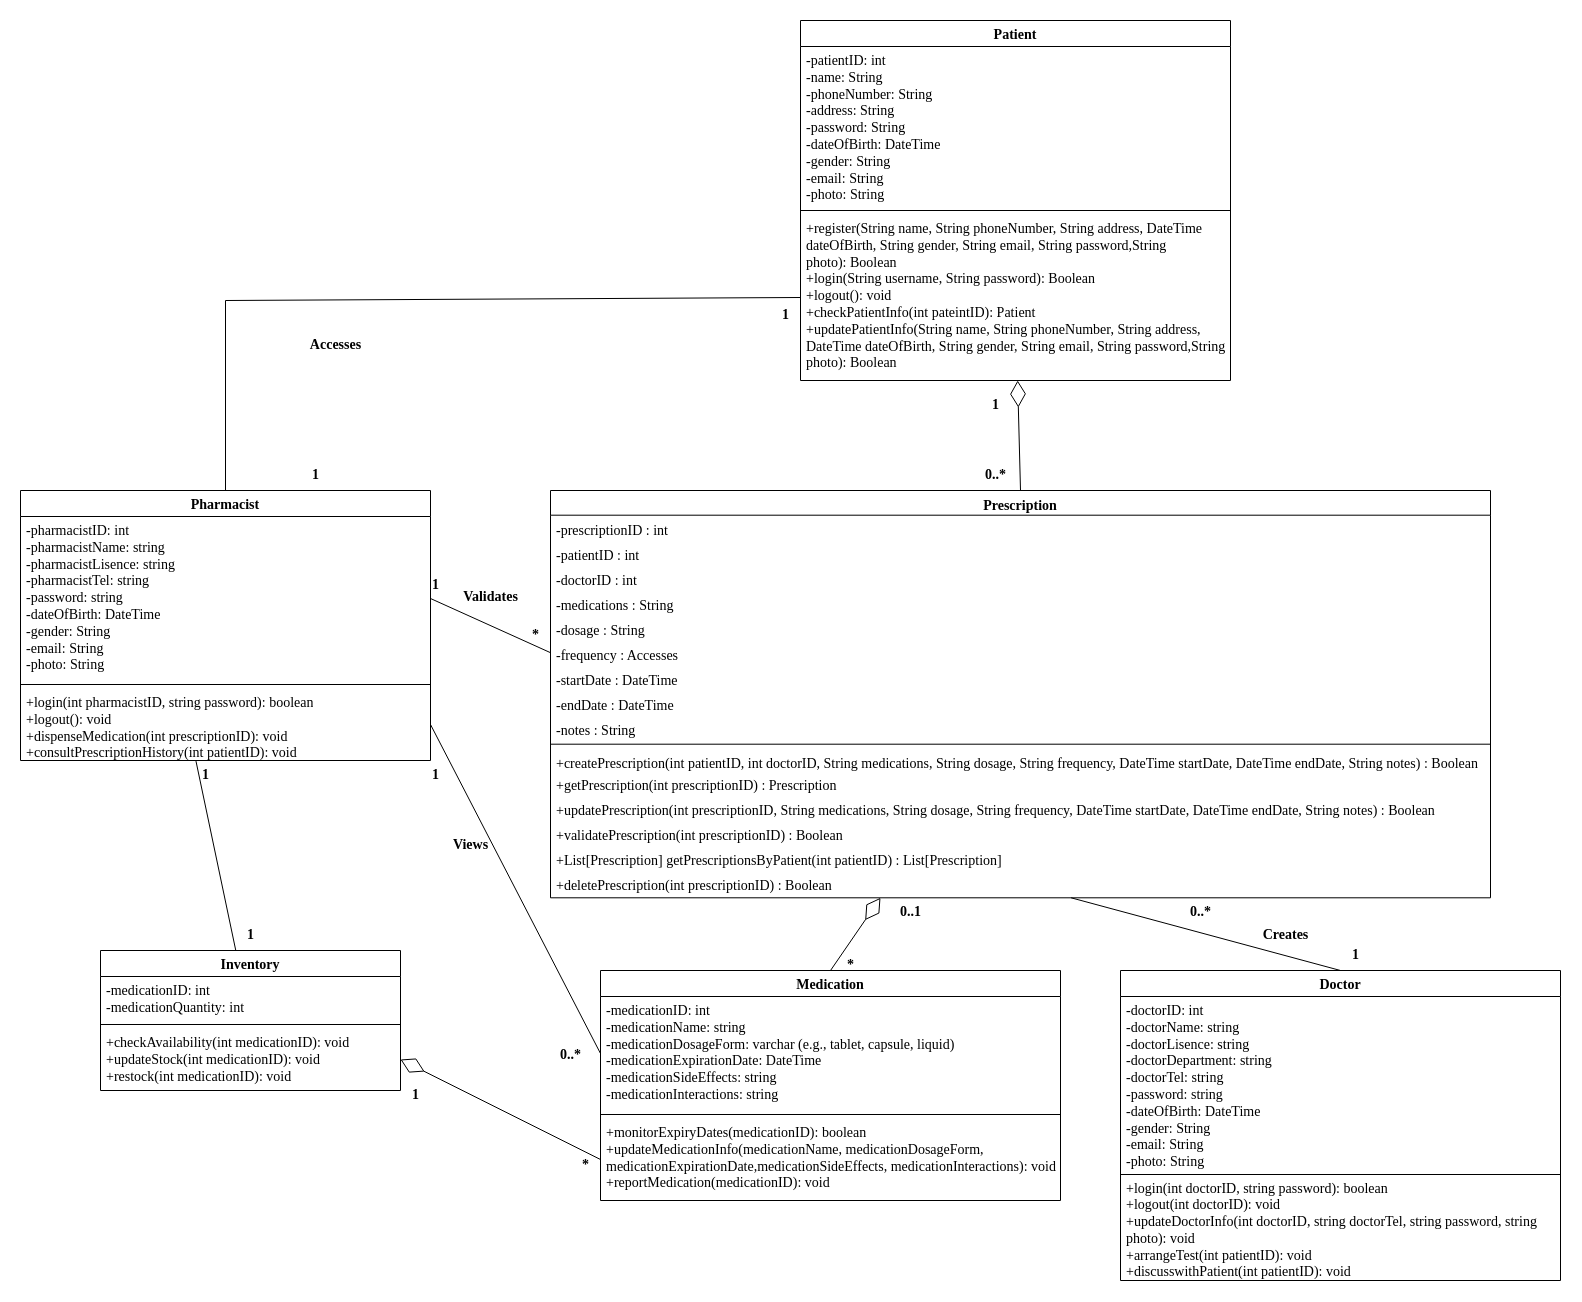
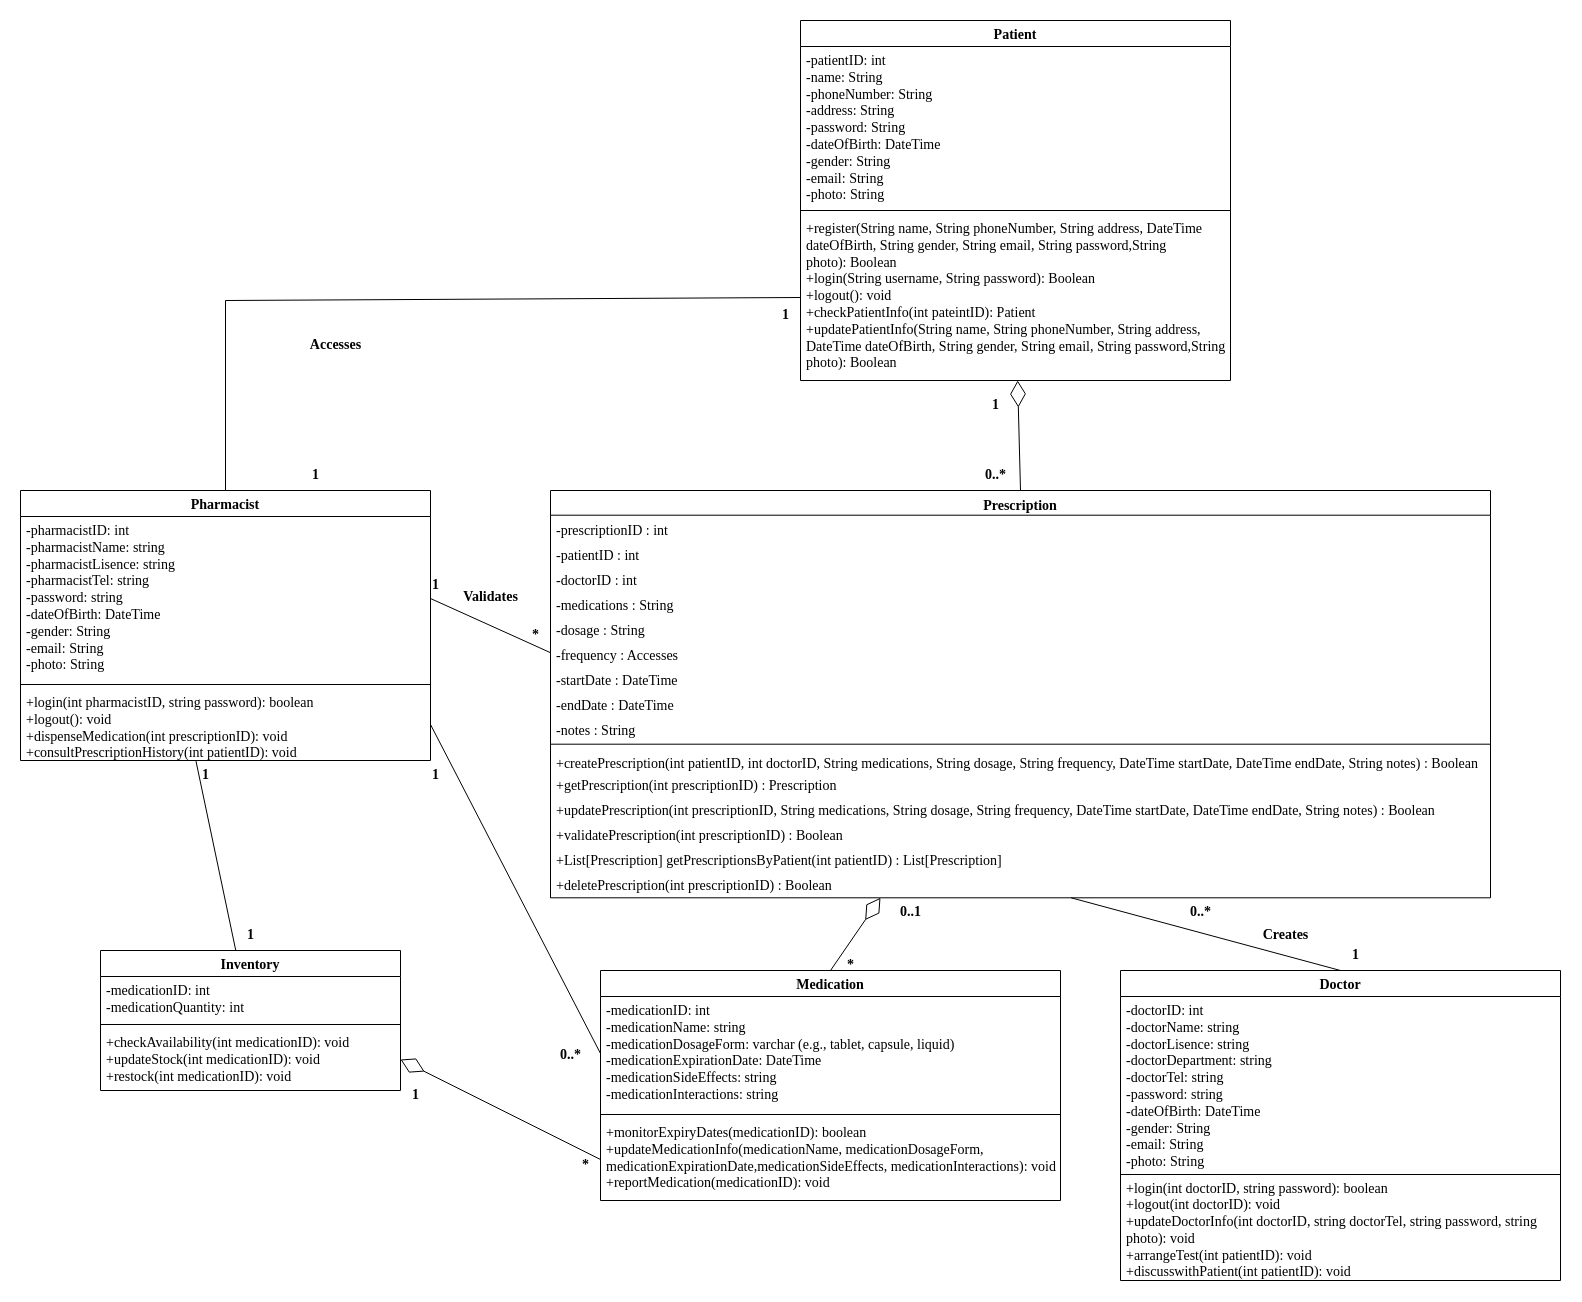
(471, 846) -> none
